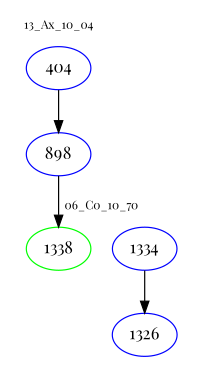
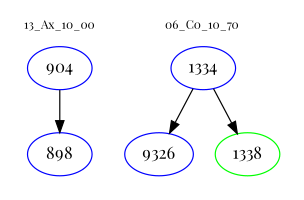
(59, 26) -> (60, 26)
(59, 68) -> (60, 68)
(59, 202) -> (223, 106)
(145, 335) -> (159, 154)
